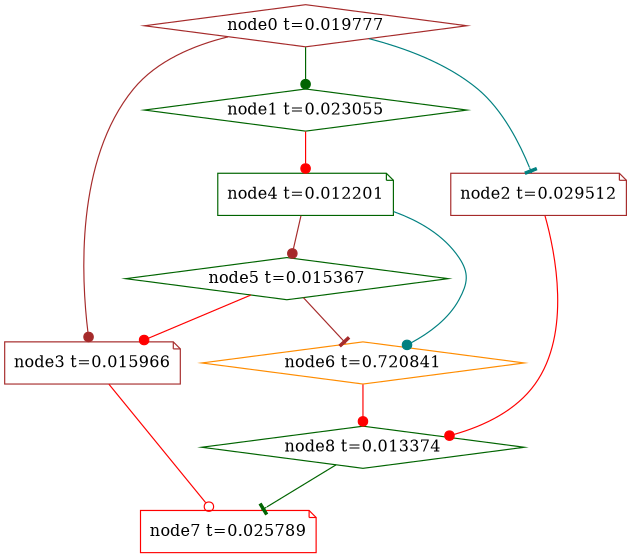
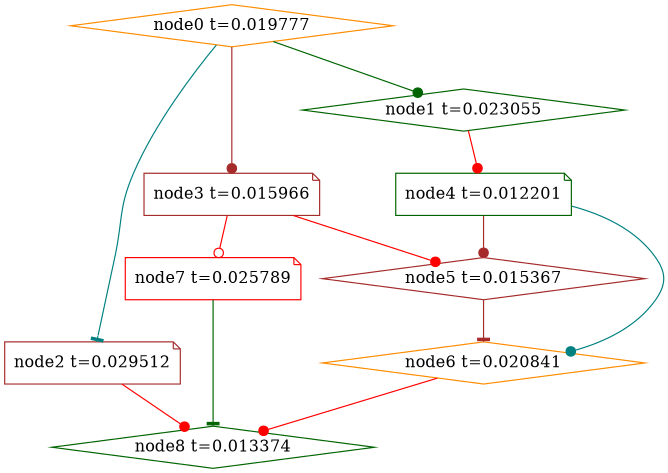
(306, 26) -> (232, 26)
(287, 279) -> (484, 279)
(200, 317) -> (362, 238)
(363, 363) -> (484, 363)
(301, 486) -> (213, 360)
